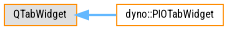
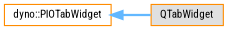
(102, 15) -> (137, 15)
